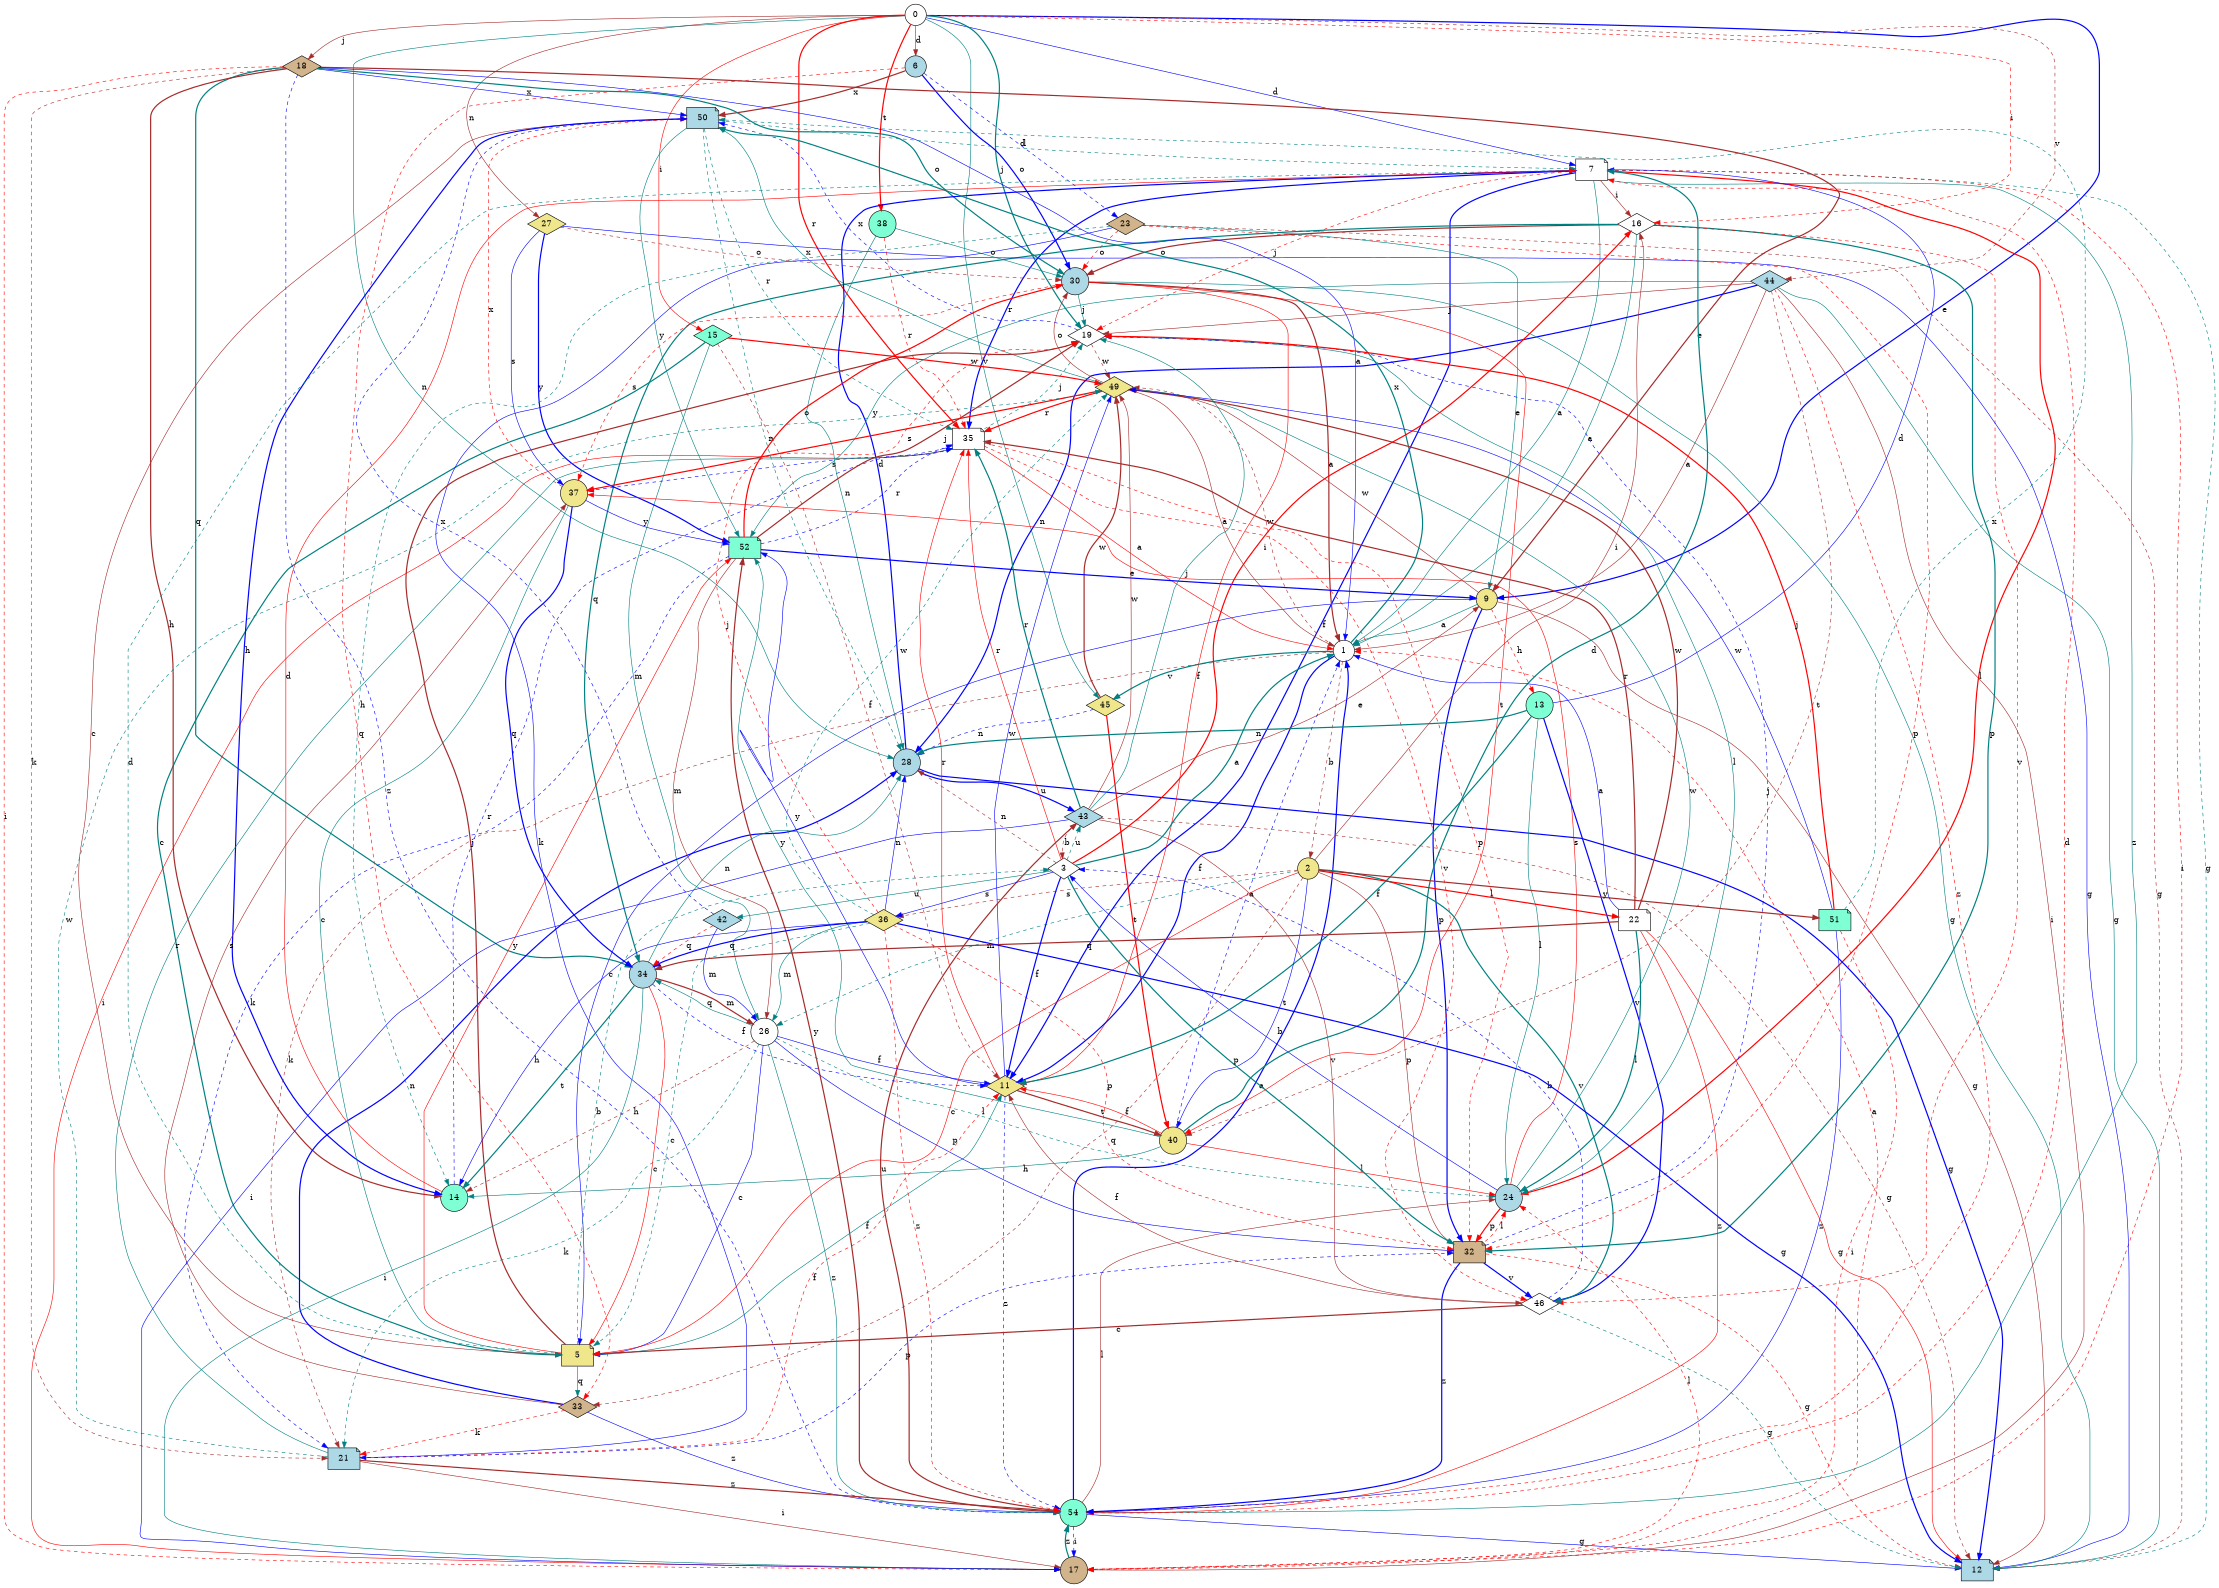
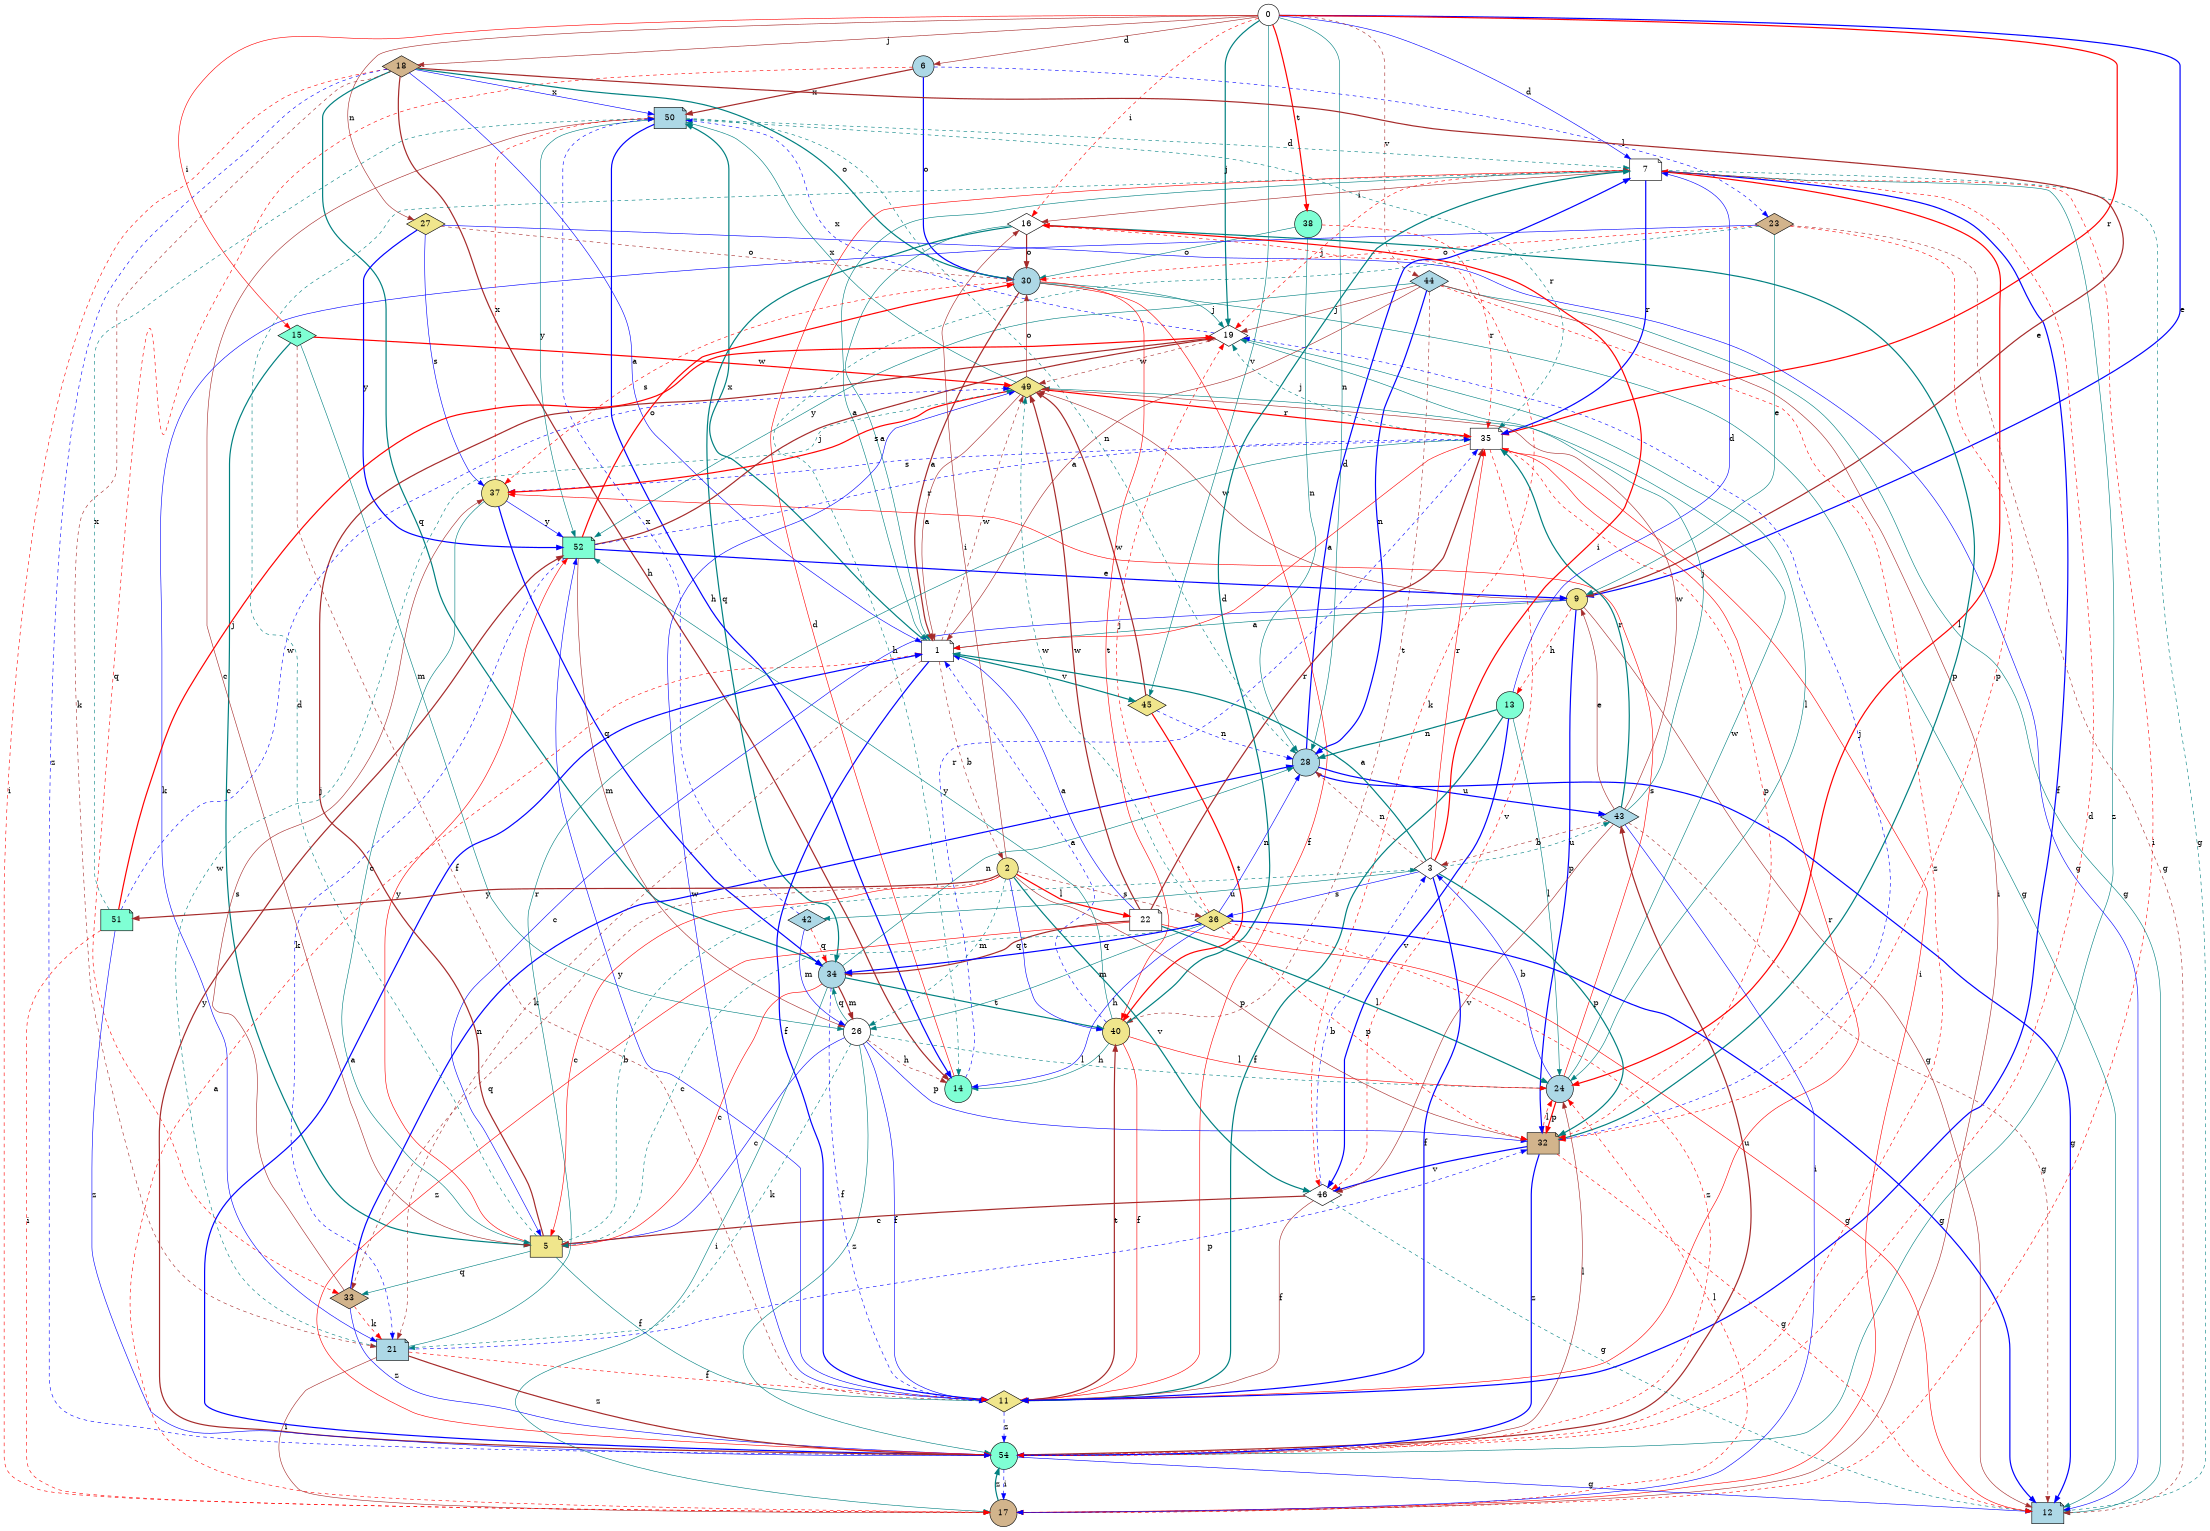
(1594, 508) -> (448, 482)
(1344, 651) -> (938, 651)
(2020, 763) -> (1431, 705)
(552, 1085) -> (965, 1002)
